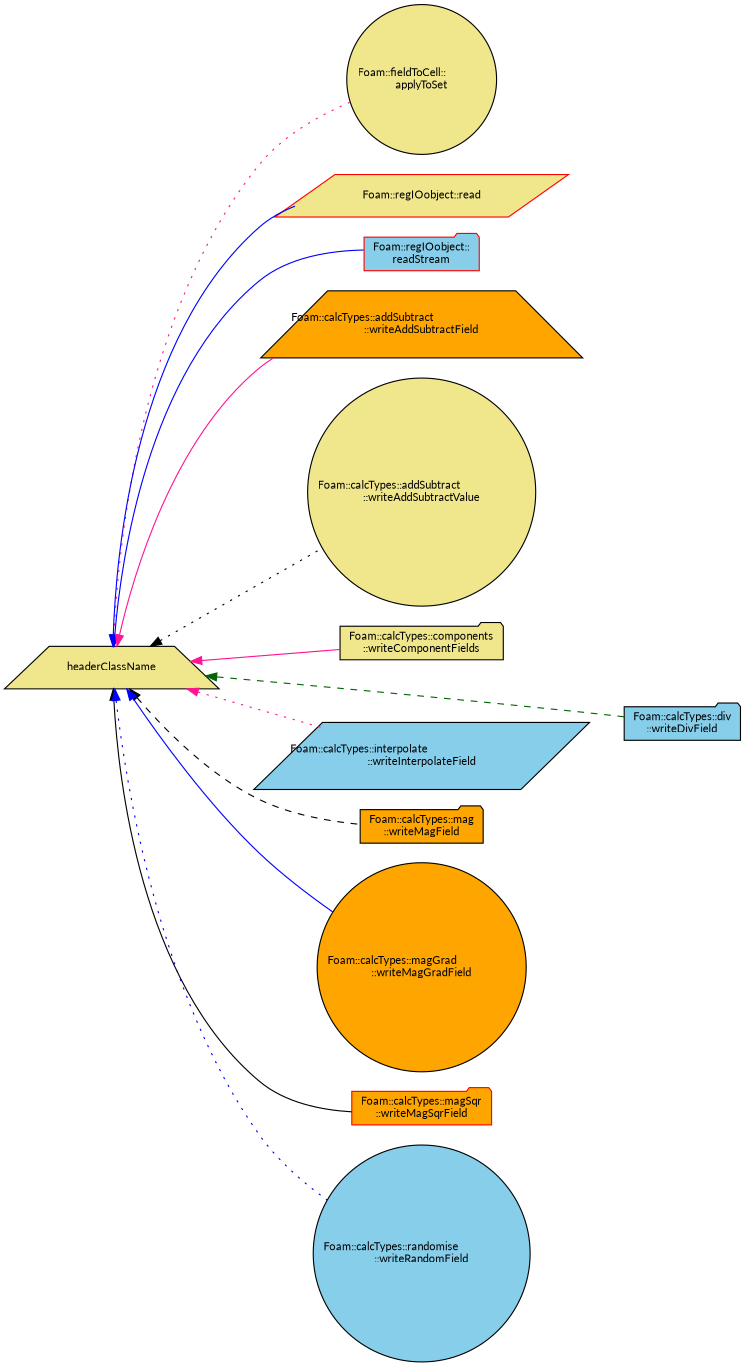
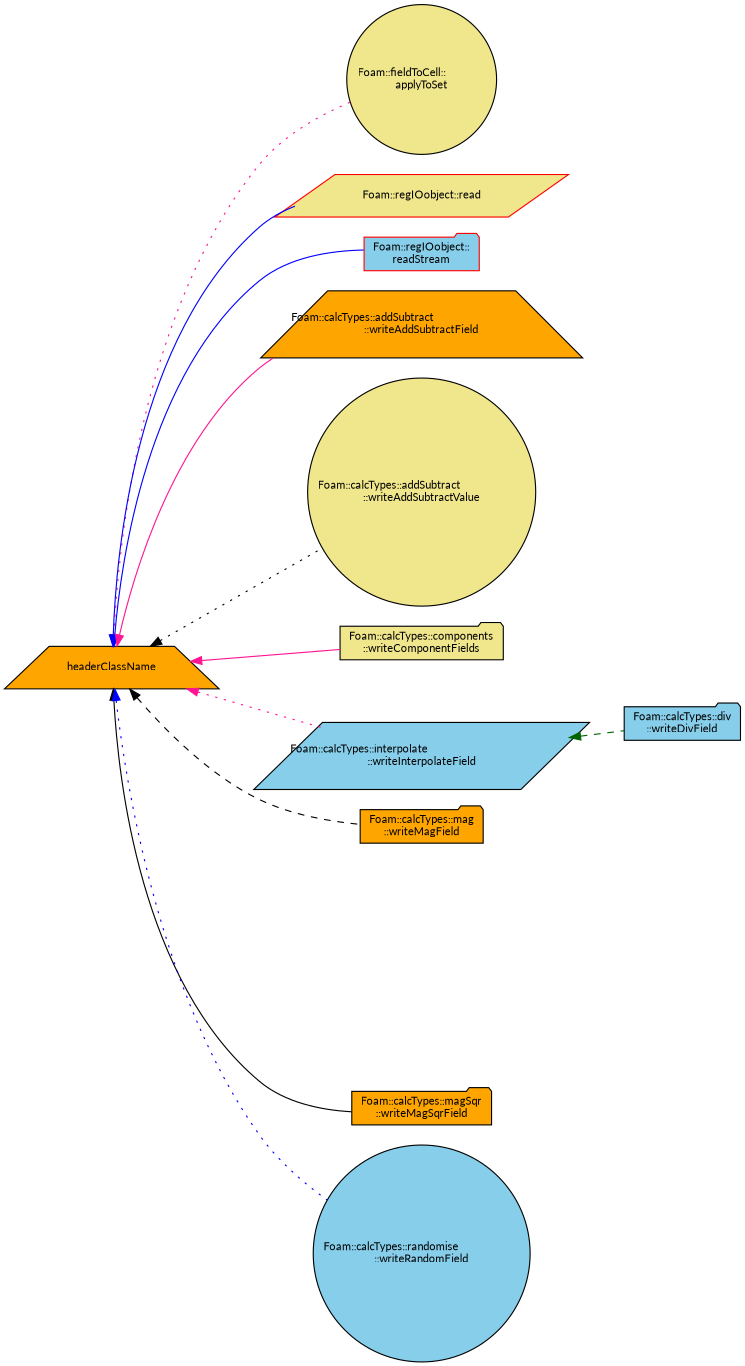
(112, 668) -> (112, 668)
(421, 696) -> (602, 733)
(422, 967) -> none
(422, 1108) -> (422, 1108)
